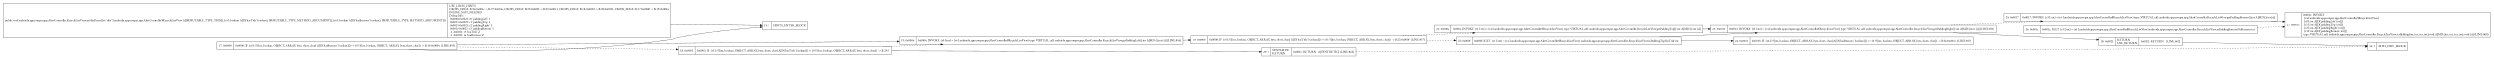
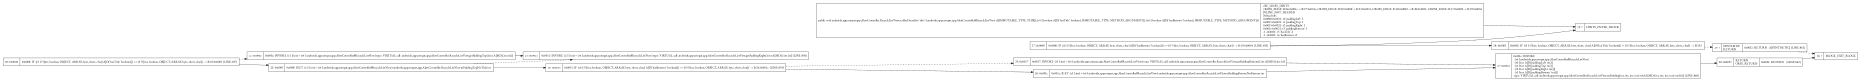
(1996, 23) -> (899, 65)
(2270, 27) -> (1380, 70)
(1707, 35) -> (522, 62)
(2025, 36) -> (1708, 63)
(1041, 40) -> none
(1440, 40) -> (253, 65)
(2127, 43) -> (1746, 64)
(2392, 46) -> (1841, 56)
(556, 48) -> (1380, 46)
(1075, 51) -> (1708, 47)
none -> (908, 71)
